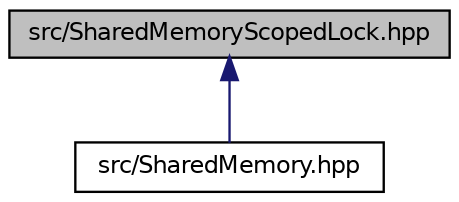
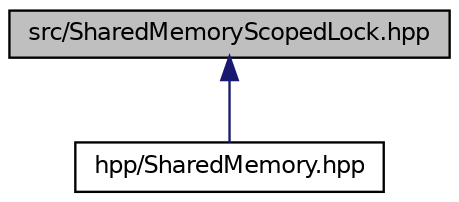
(230, 167) -> (230, 167)
